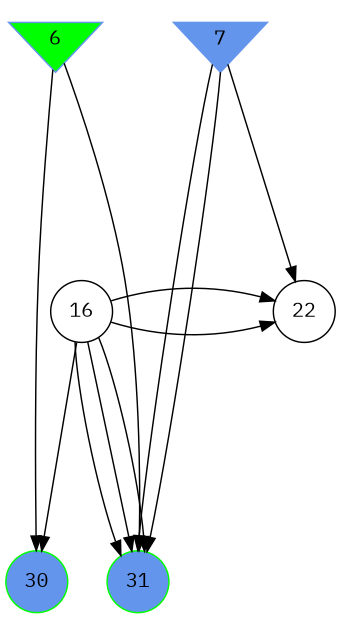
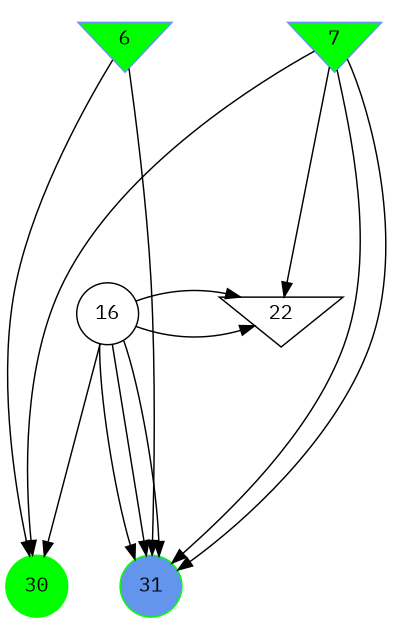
(220, 39) -> (335, 39)
none -> (85, 247)
(304, 312) -> (281, 314)
(37, 582) -> (37, 586)
